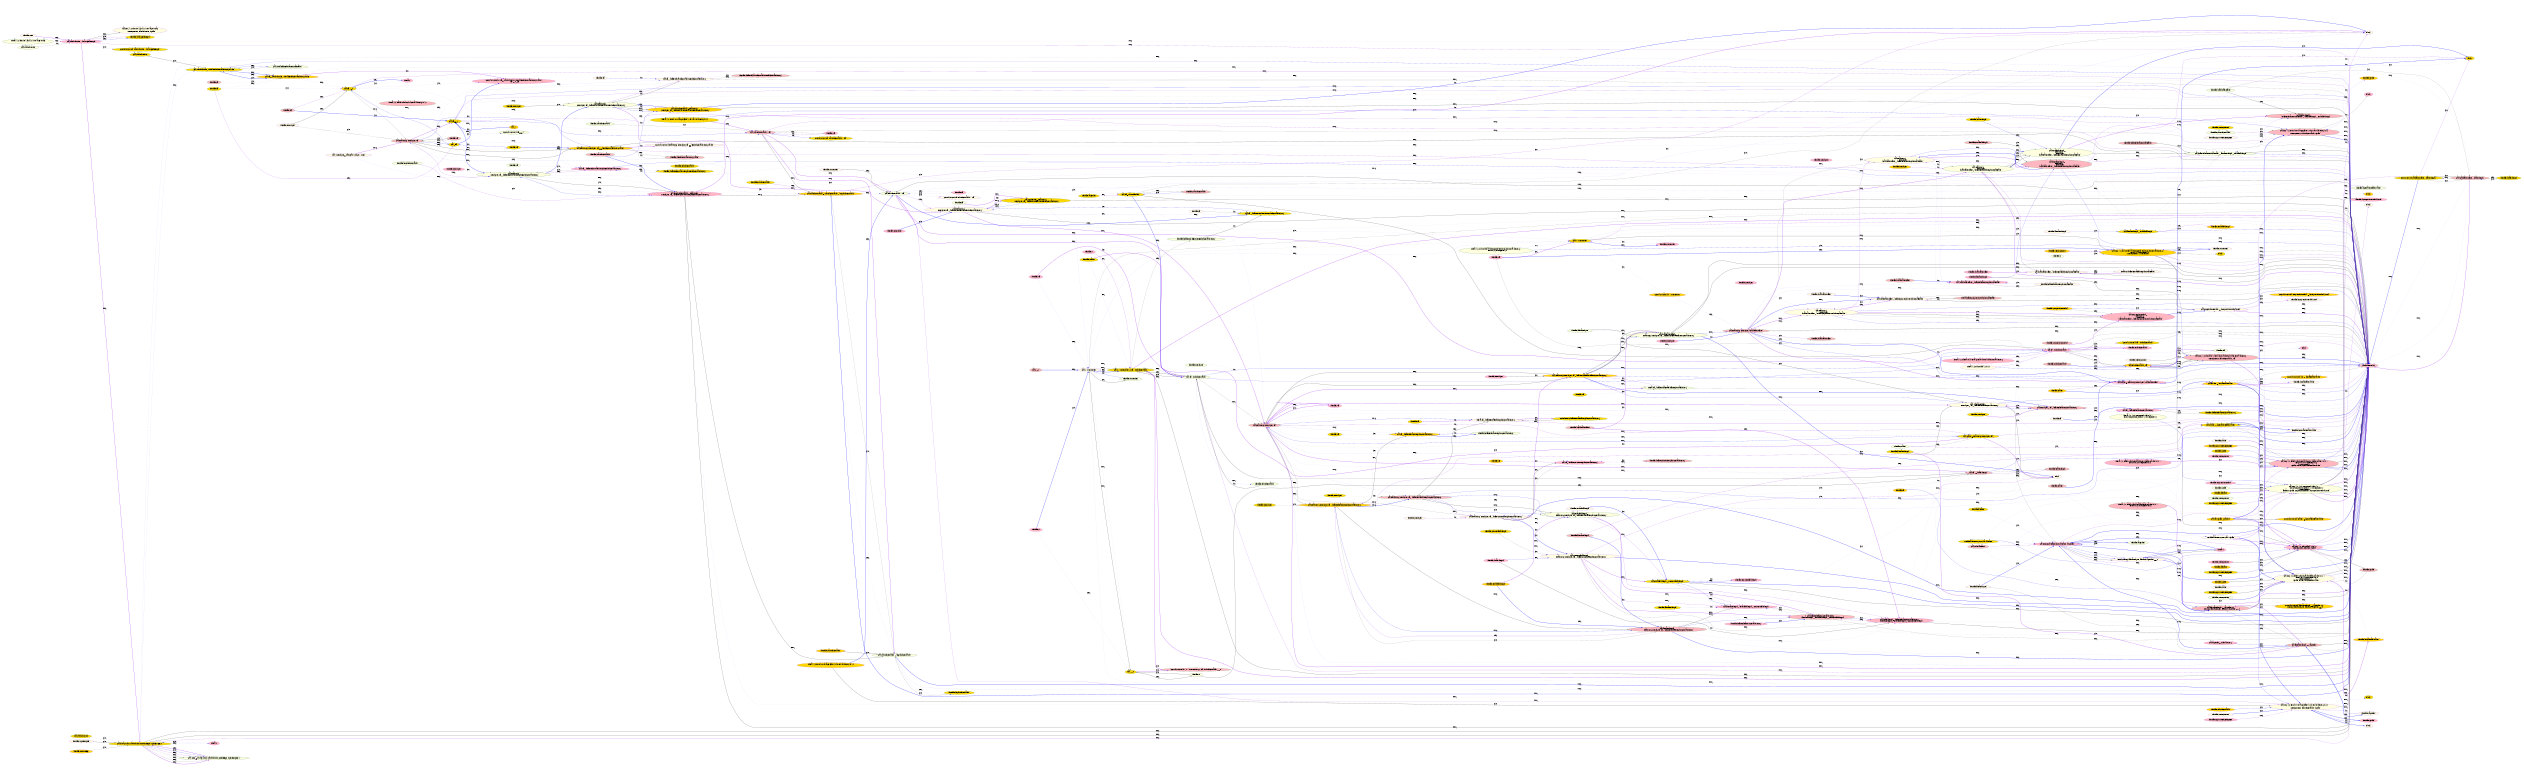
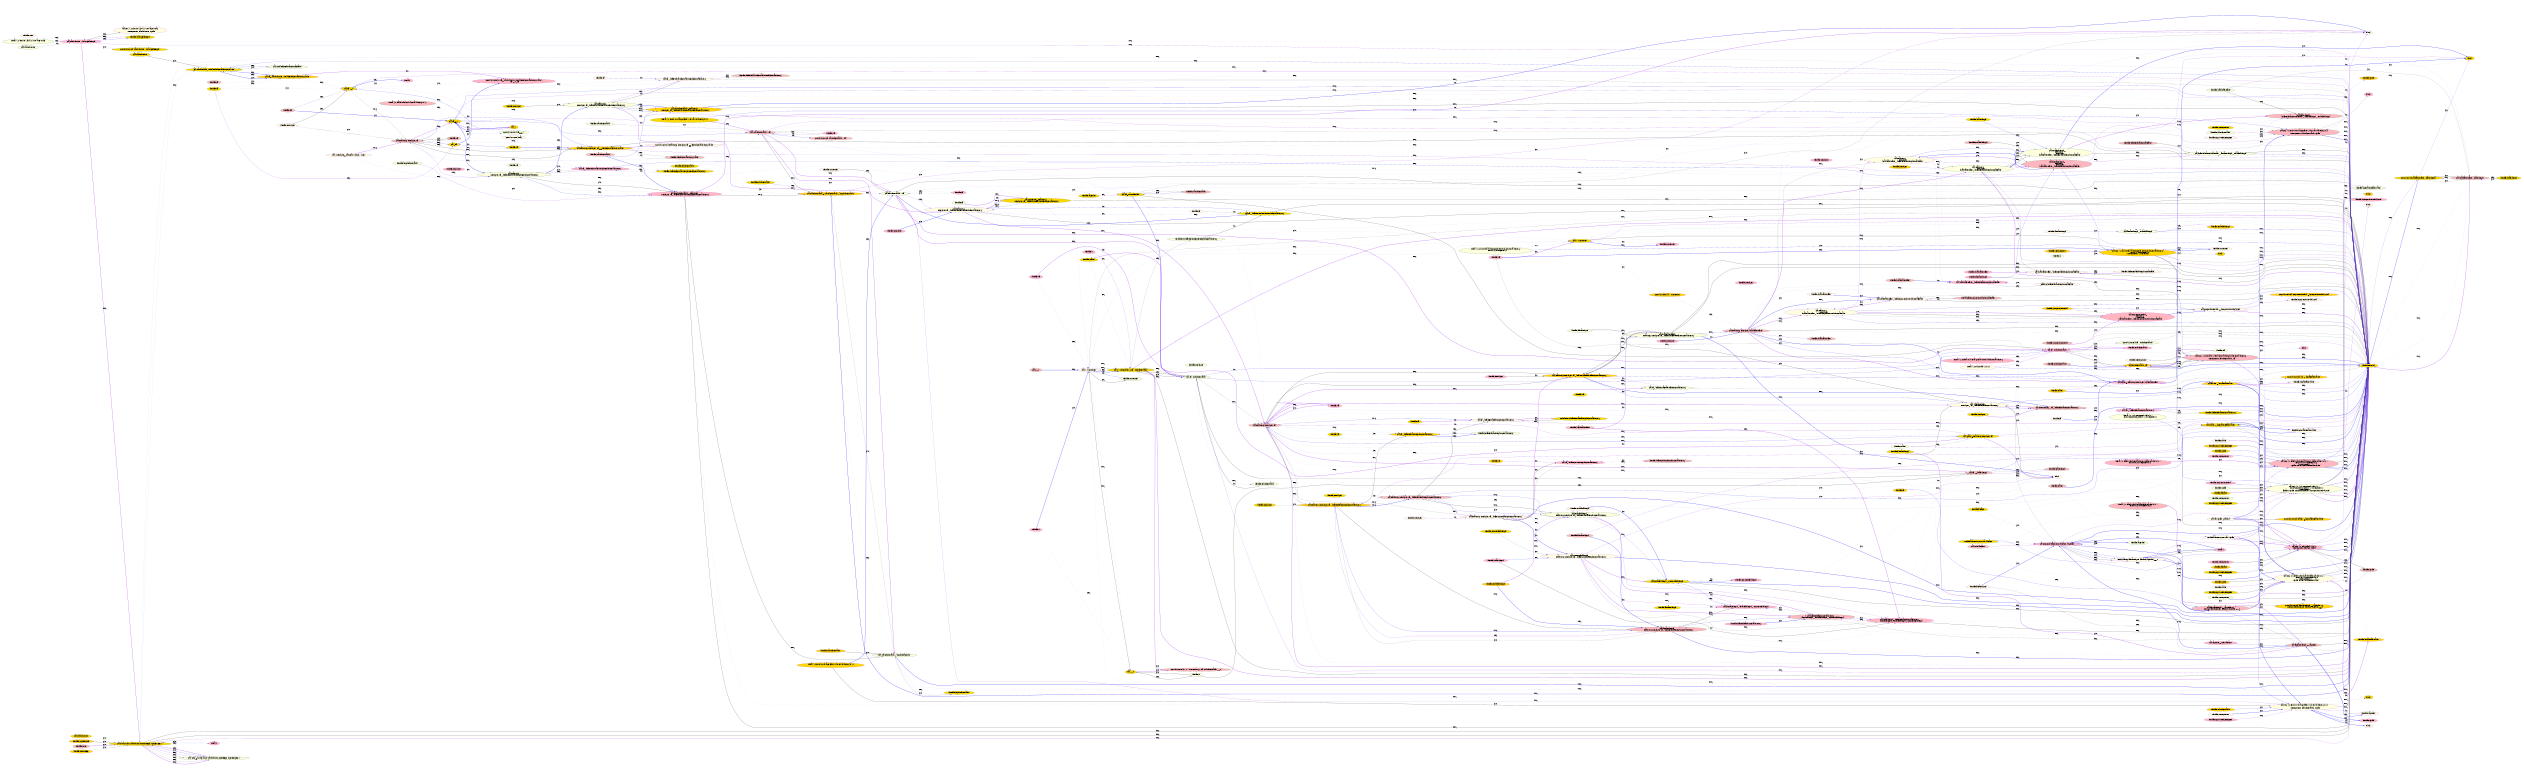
(105, 37) -> (105, 37)
(52, 38) -> (52, 38)
none -> (2051, 100)
(401, 117) -> (438, 101)
none -> (476, 129)
none -> (514, 138)
(831, 138) -> (831, 138)
none -> (937, 160)
(959, 198) -> none
none -> (1890, 205)
(2138, 232) -> (2138, 232)
(1196, 239) -> (1196, 239)
(2138, 272) -> (2138, 272)
(2057, 284) -> (2057, 284)
(2259, 316) -> (2378, 268)
(2138, 343) -> (2138, 343)
(2369, 366) -> (2369, 366)
(2184, 383) -> (2178, 389)
(1667, 388) -> (1667, 388)
(2057, 408) -> (2057, 408)
(2138, 410) -> (2138, 410)
(1496, 420) -> (1496, 420)
(1455, 433) -> (1455, 433)
(2100, 442) -> (2101, 434)
(2221, 519) -> (2221, 519)
(2221, 643) -> (2221, 643)
(895, 655) -> (895, 655)
(81, 741) -> (81, 741)
none -> (81, 746)
